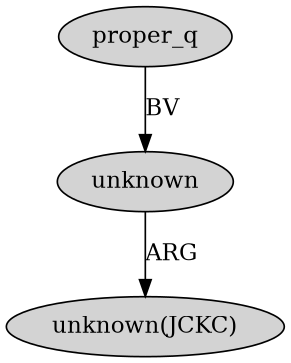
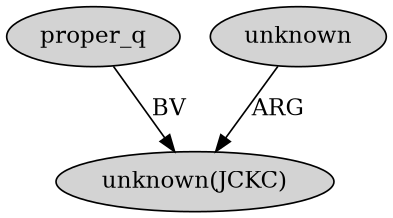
(145, 101) -> (139, 102)
